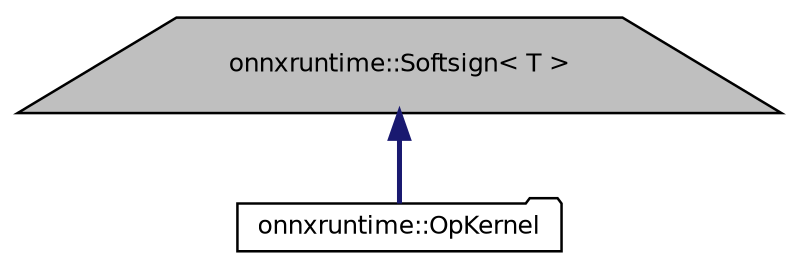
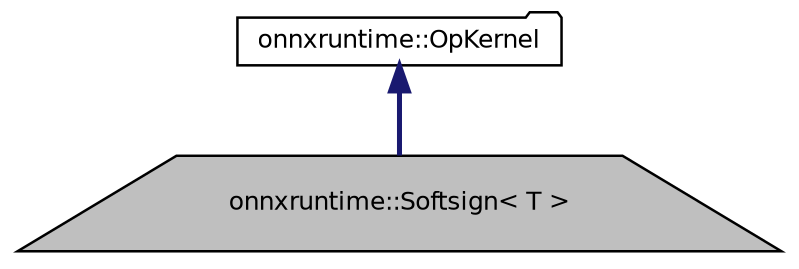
(399, 171) -> (399, 124)
